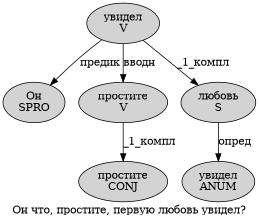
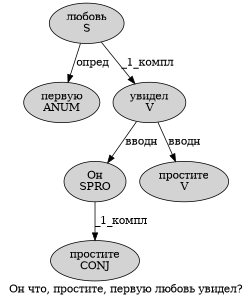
(168, 60) -> (116, 60)
(100, 63) -> (141, 142)
(123, 138) -> (95, 217)
(218, 182) -> (62, 102)
